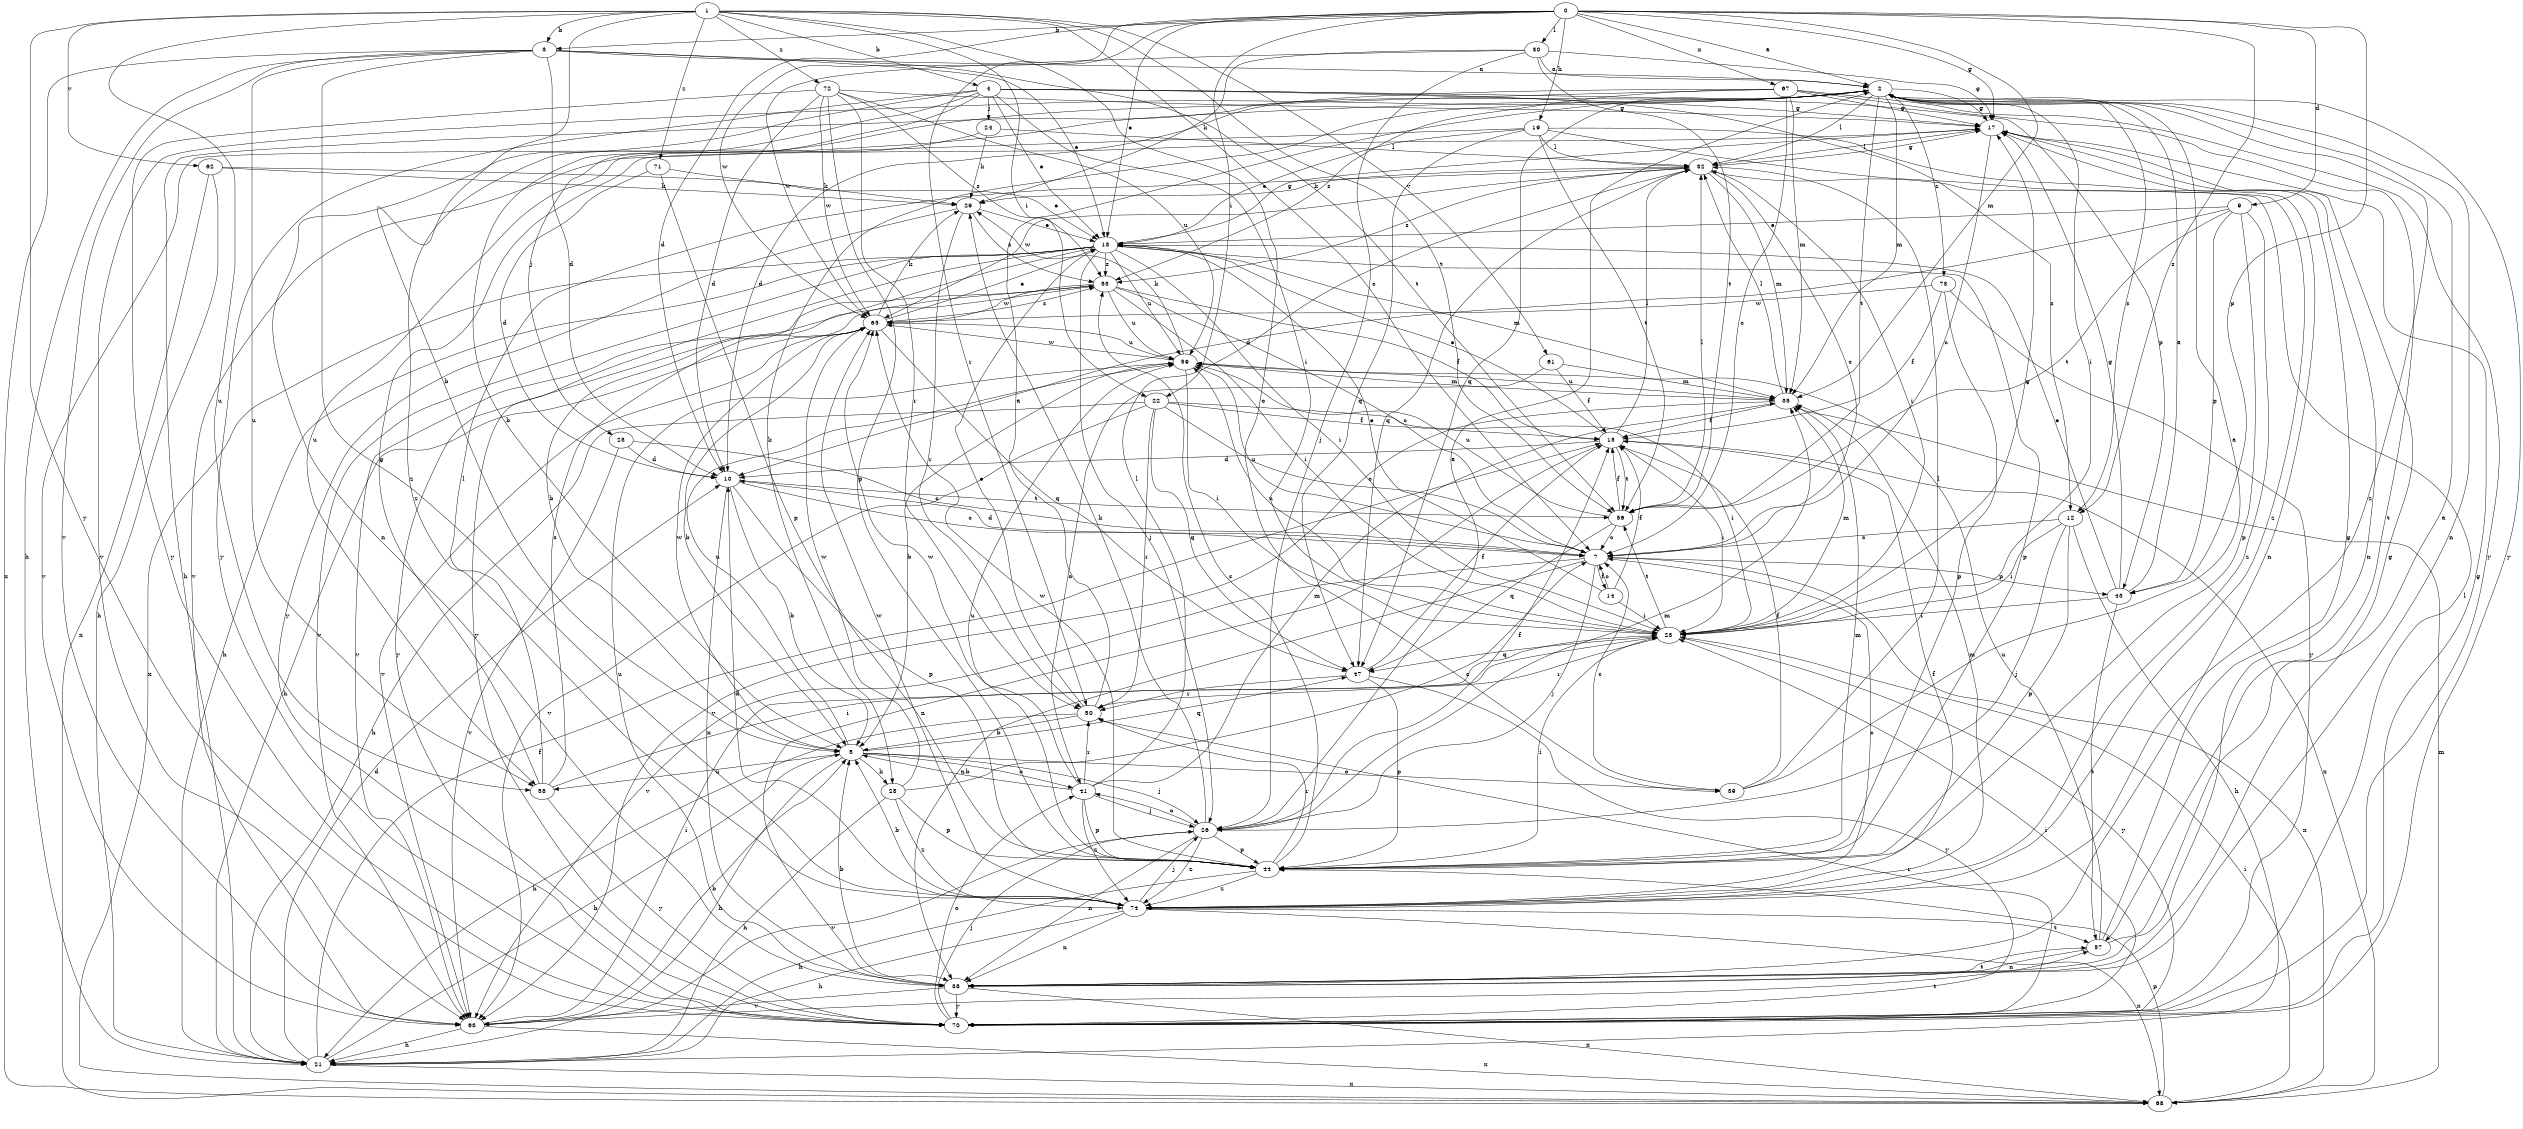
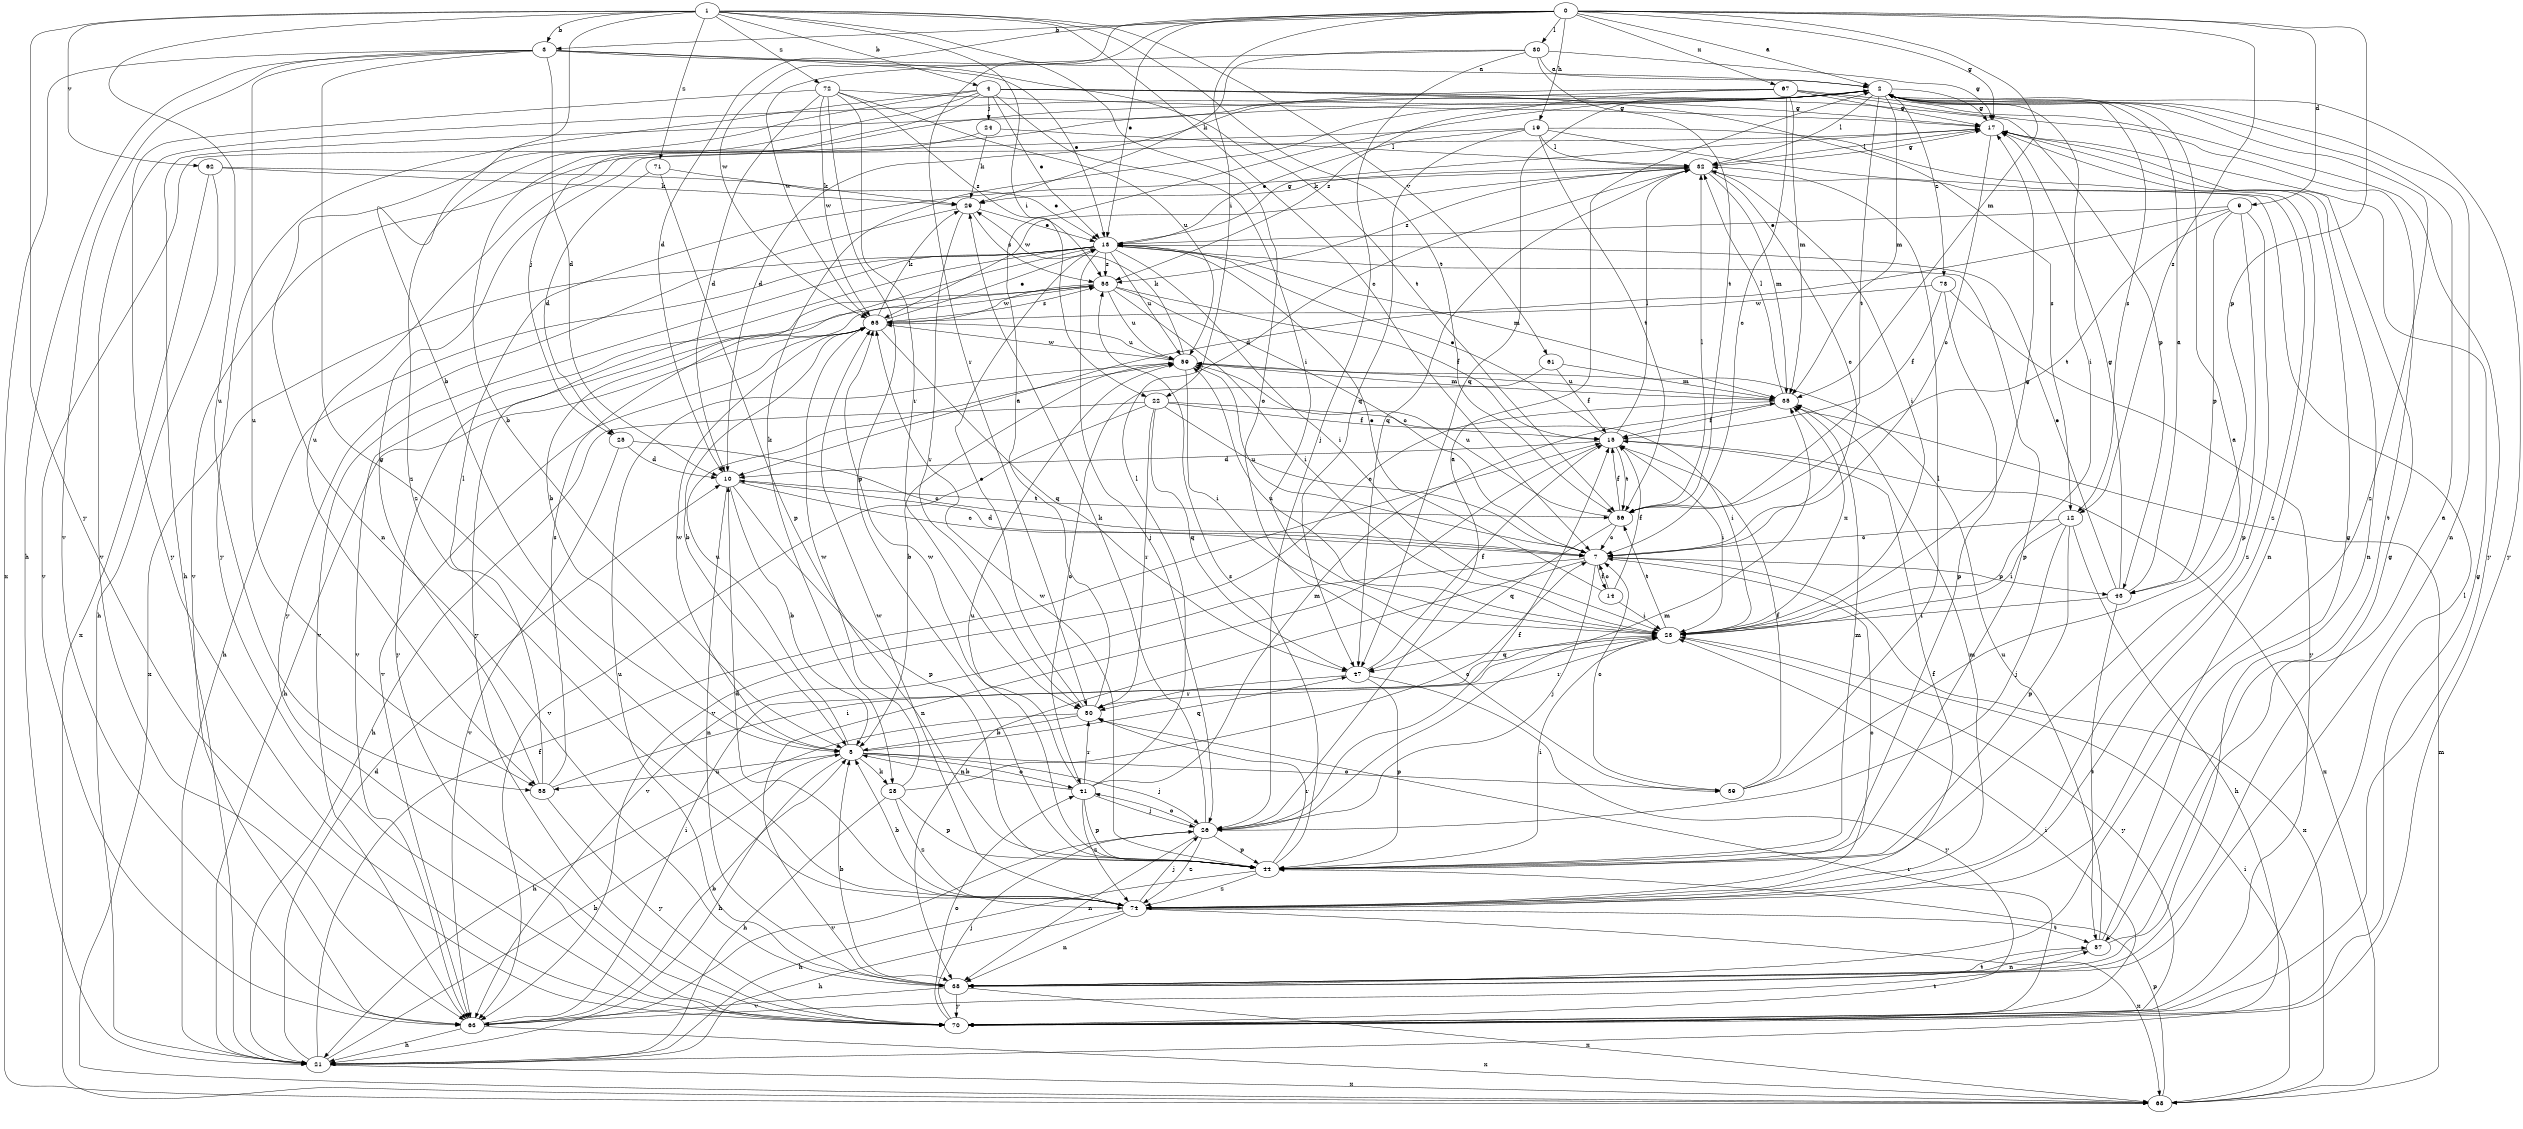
(512, 364) -> (548, 292)
(1846, 518) -> (1846, 518)
